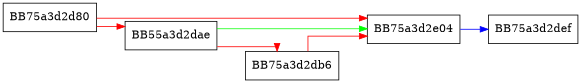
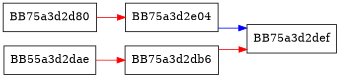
(107, 27) -> none
(288, 29) -> none
(326, 36) -> (229, 49)
